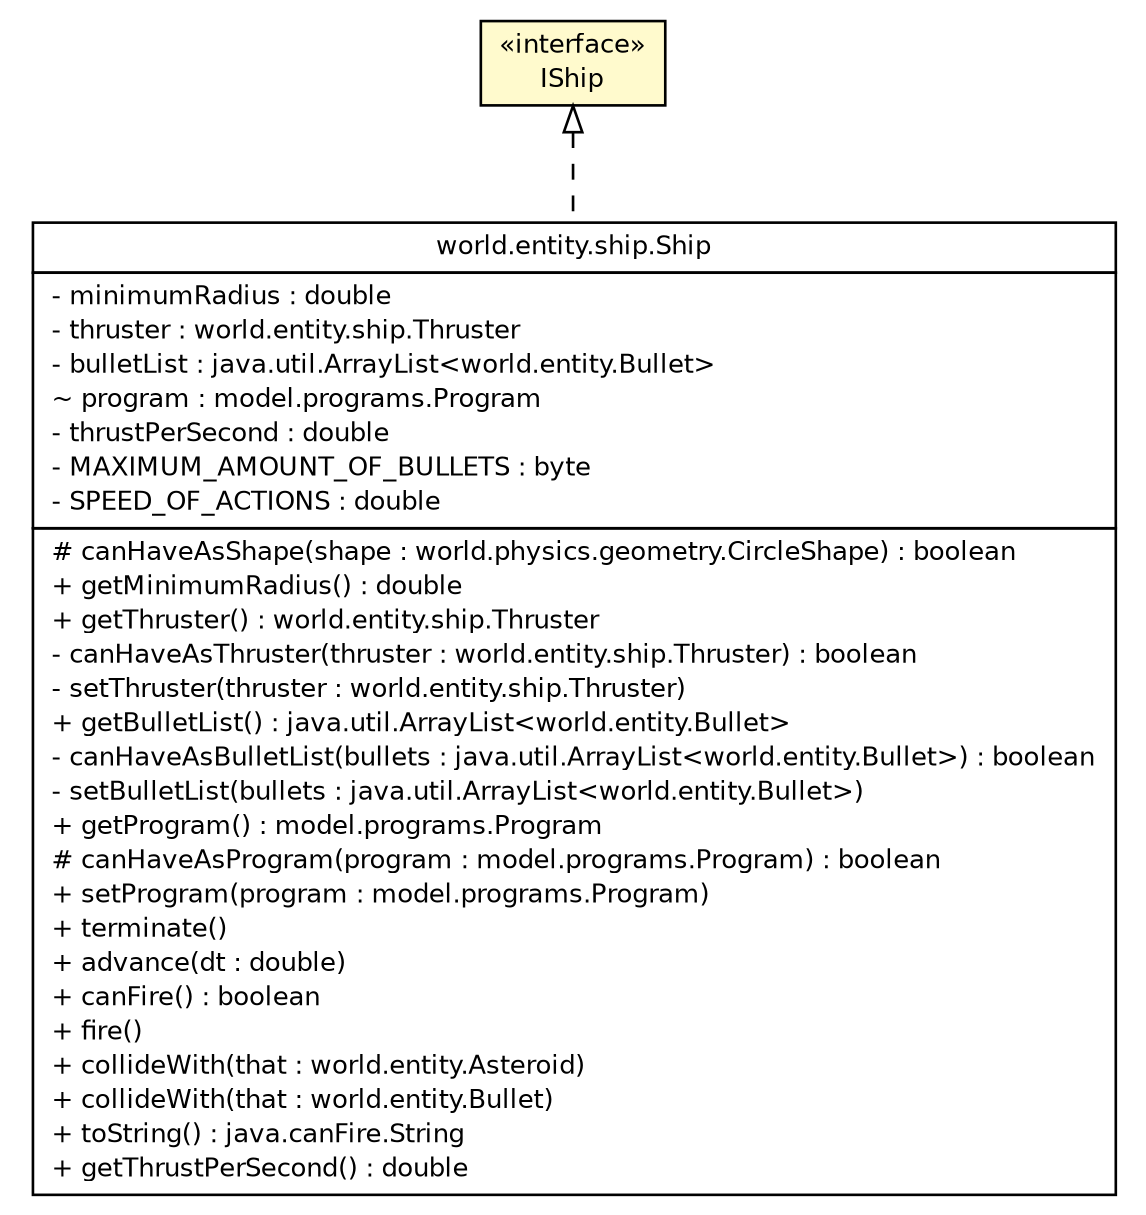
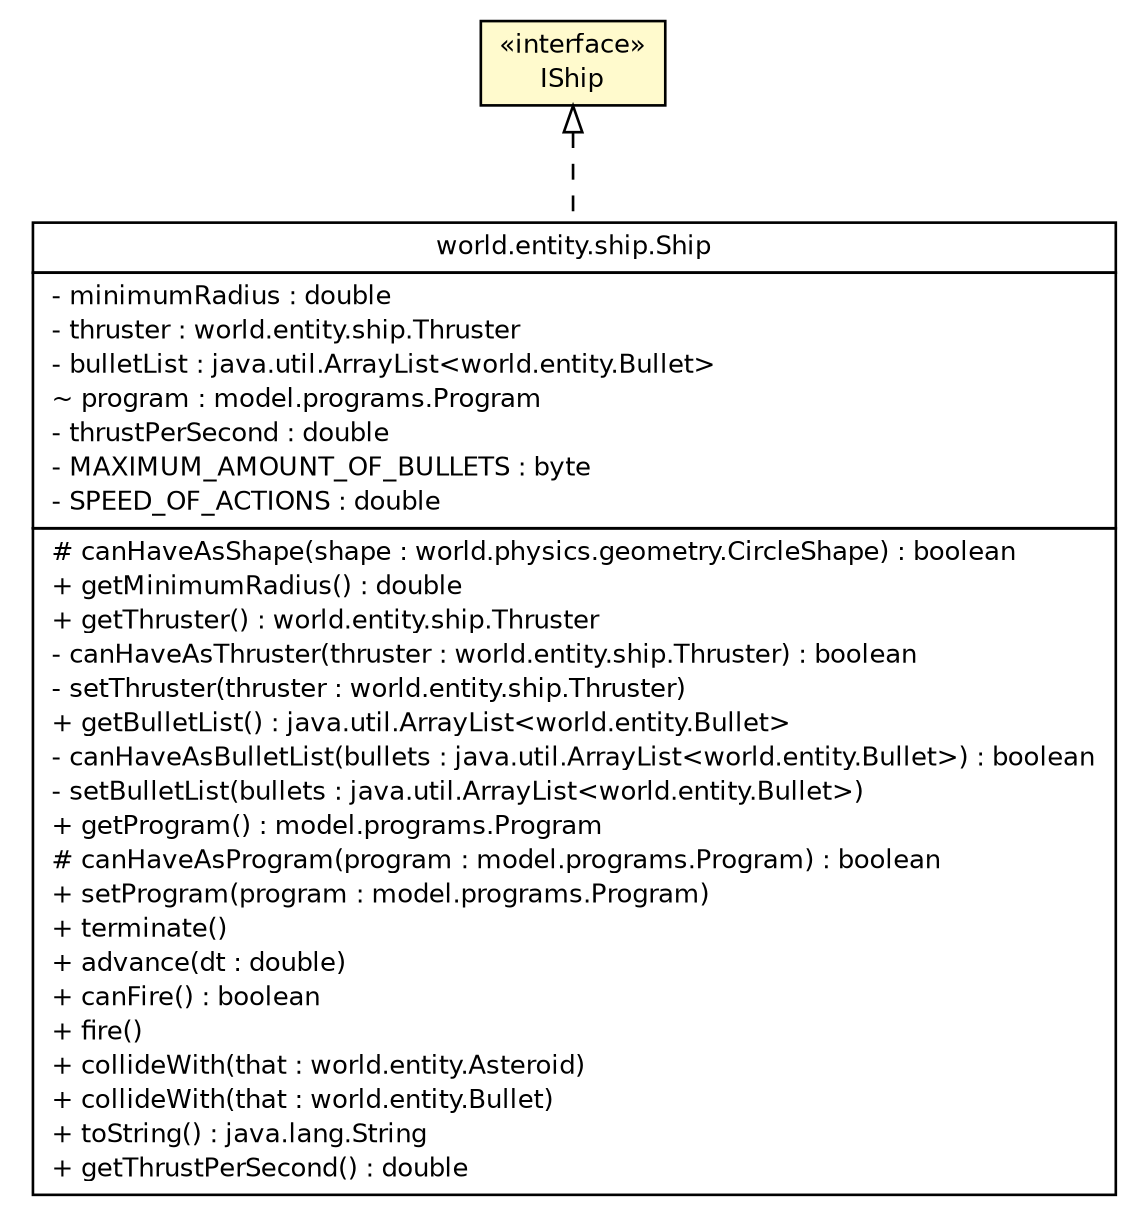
(258, 1134) -> (240, 1134)
